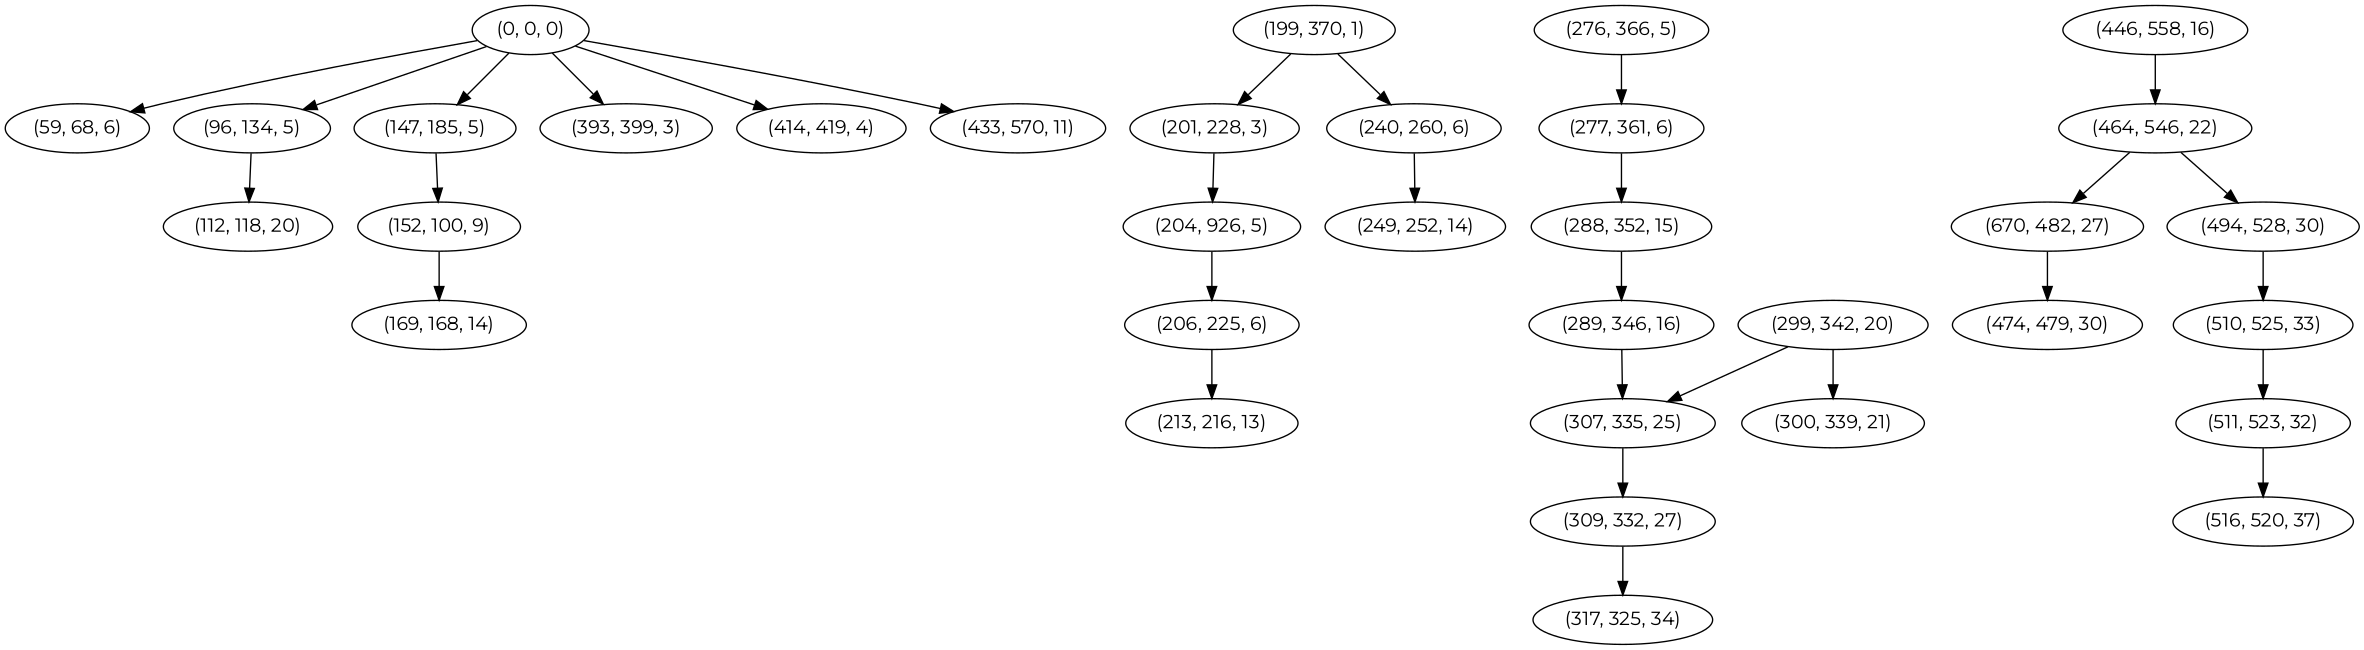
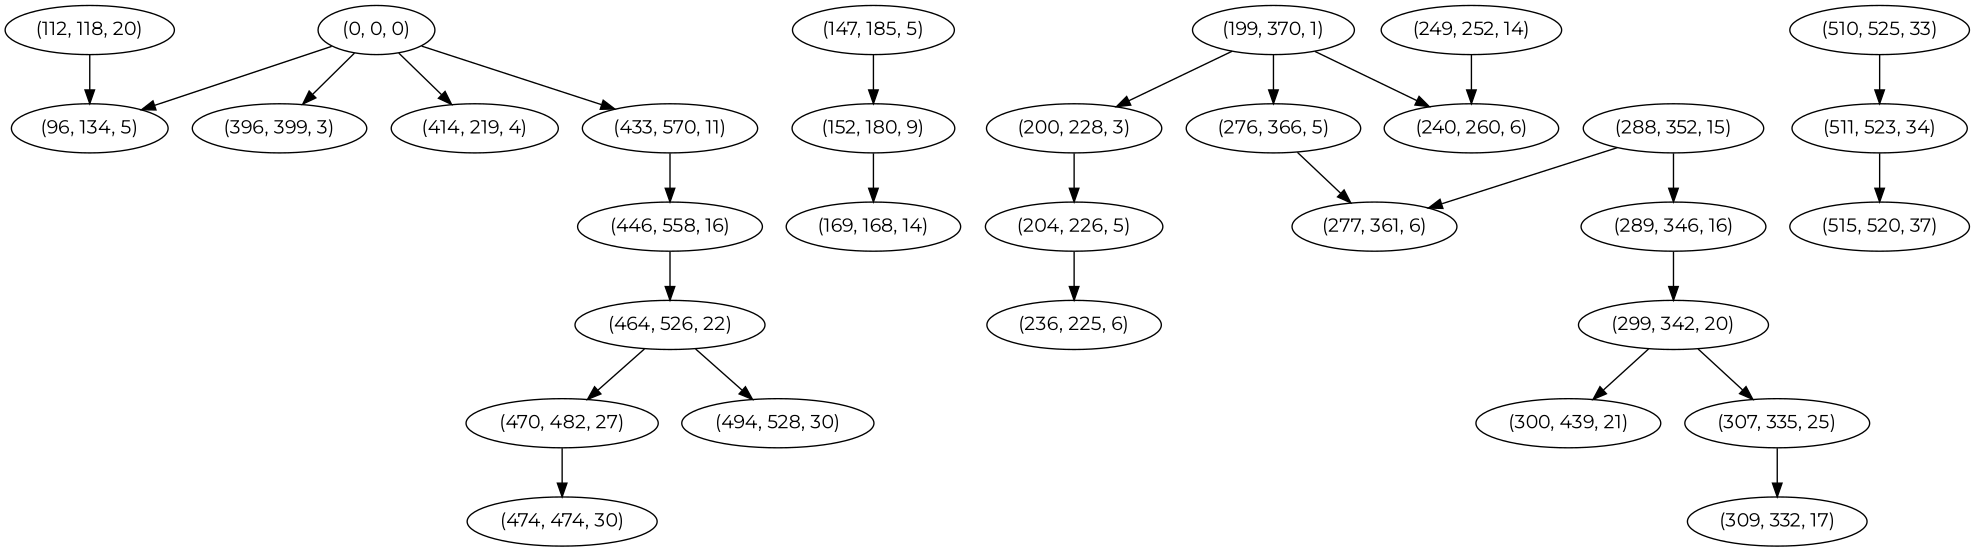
none -> (1273, 72)
(488, 74) -> none
(77, 128) -> none
(626, 128) -> (280, 128)
(821, 128) -> (475, 128)
(1215, 128) -> (1074, 128)
(2155, 128) -> (670, 325)
(250, 171) -> (90, 72)
none -> (670, 171)
(1415, 171) -> (1471, 72)
(1621, 171) -> (1530, 176)
(439, 227) -> (873, 128)
(1212, 227) -> (1074, 227)
(2047, 227) -> (562, 423)
(2263, 269) -> none
(1212, 325) -> (1074, 325)
(2047, 325) -> (562, 522)
(1622, 367) -> (1673, 269)
(1212, 423) -> none
(1833, 423) -> (1568, 423)
(2263, 423) -> (1880, 128)
(1623, 522) -> (1777, 522)
(2263, 522) -> (1880, 227)
(1623, 620) -> none
